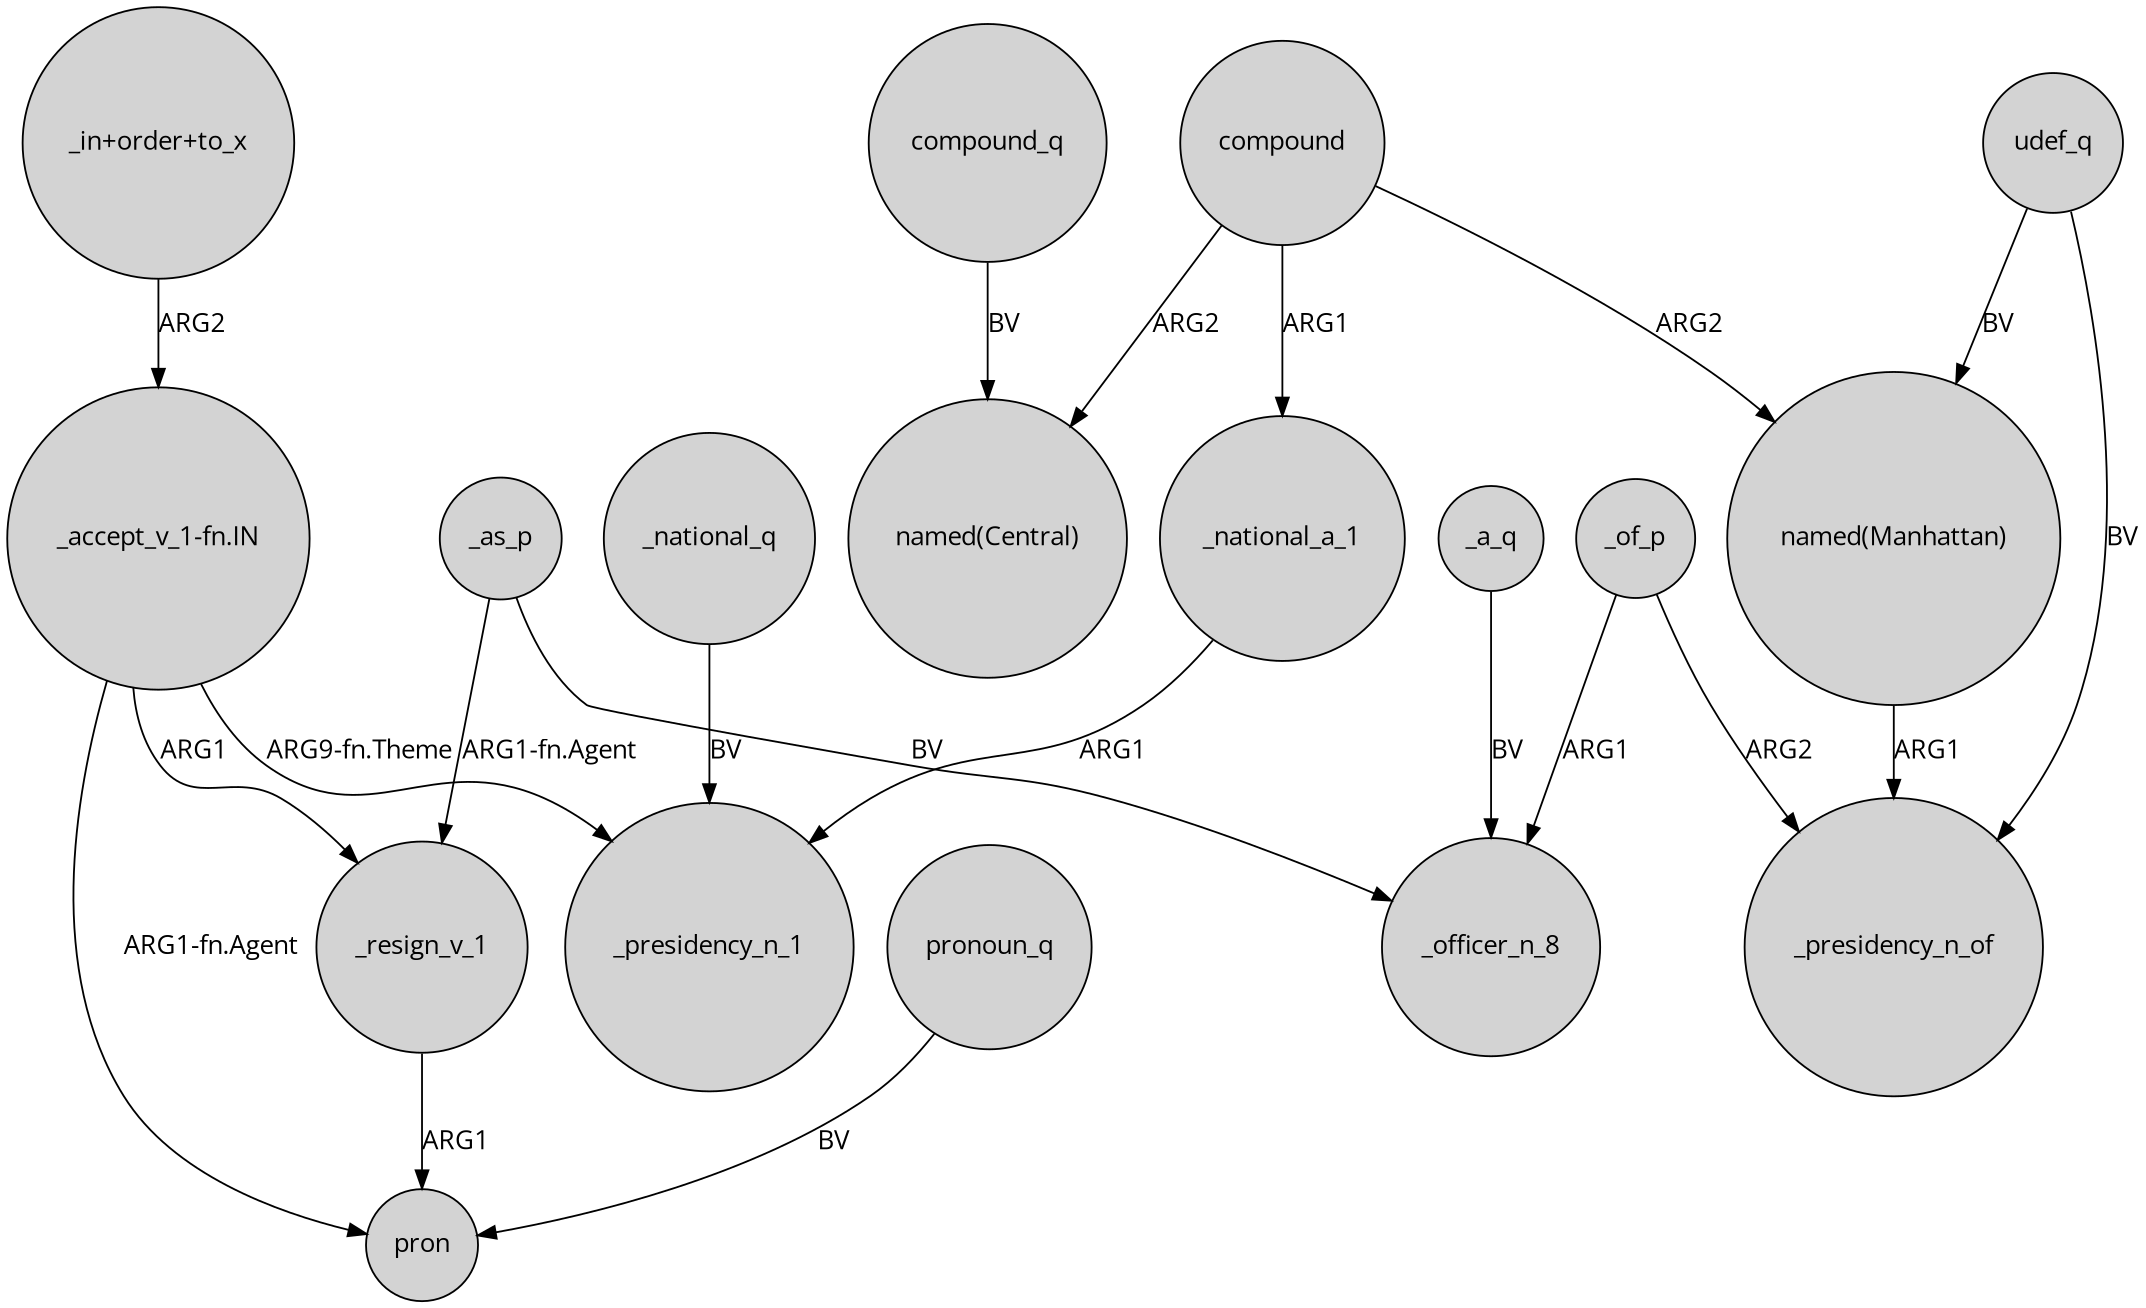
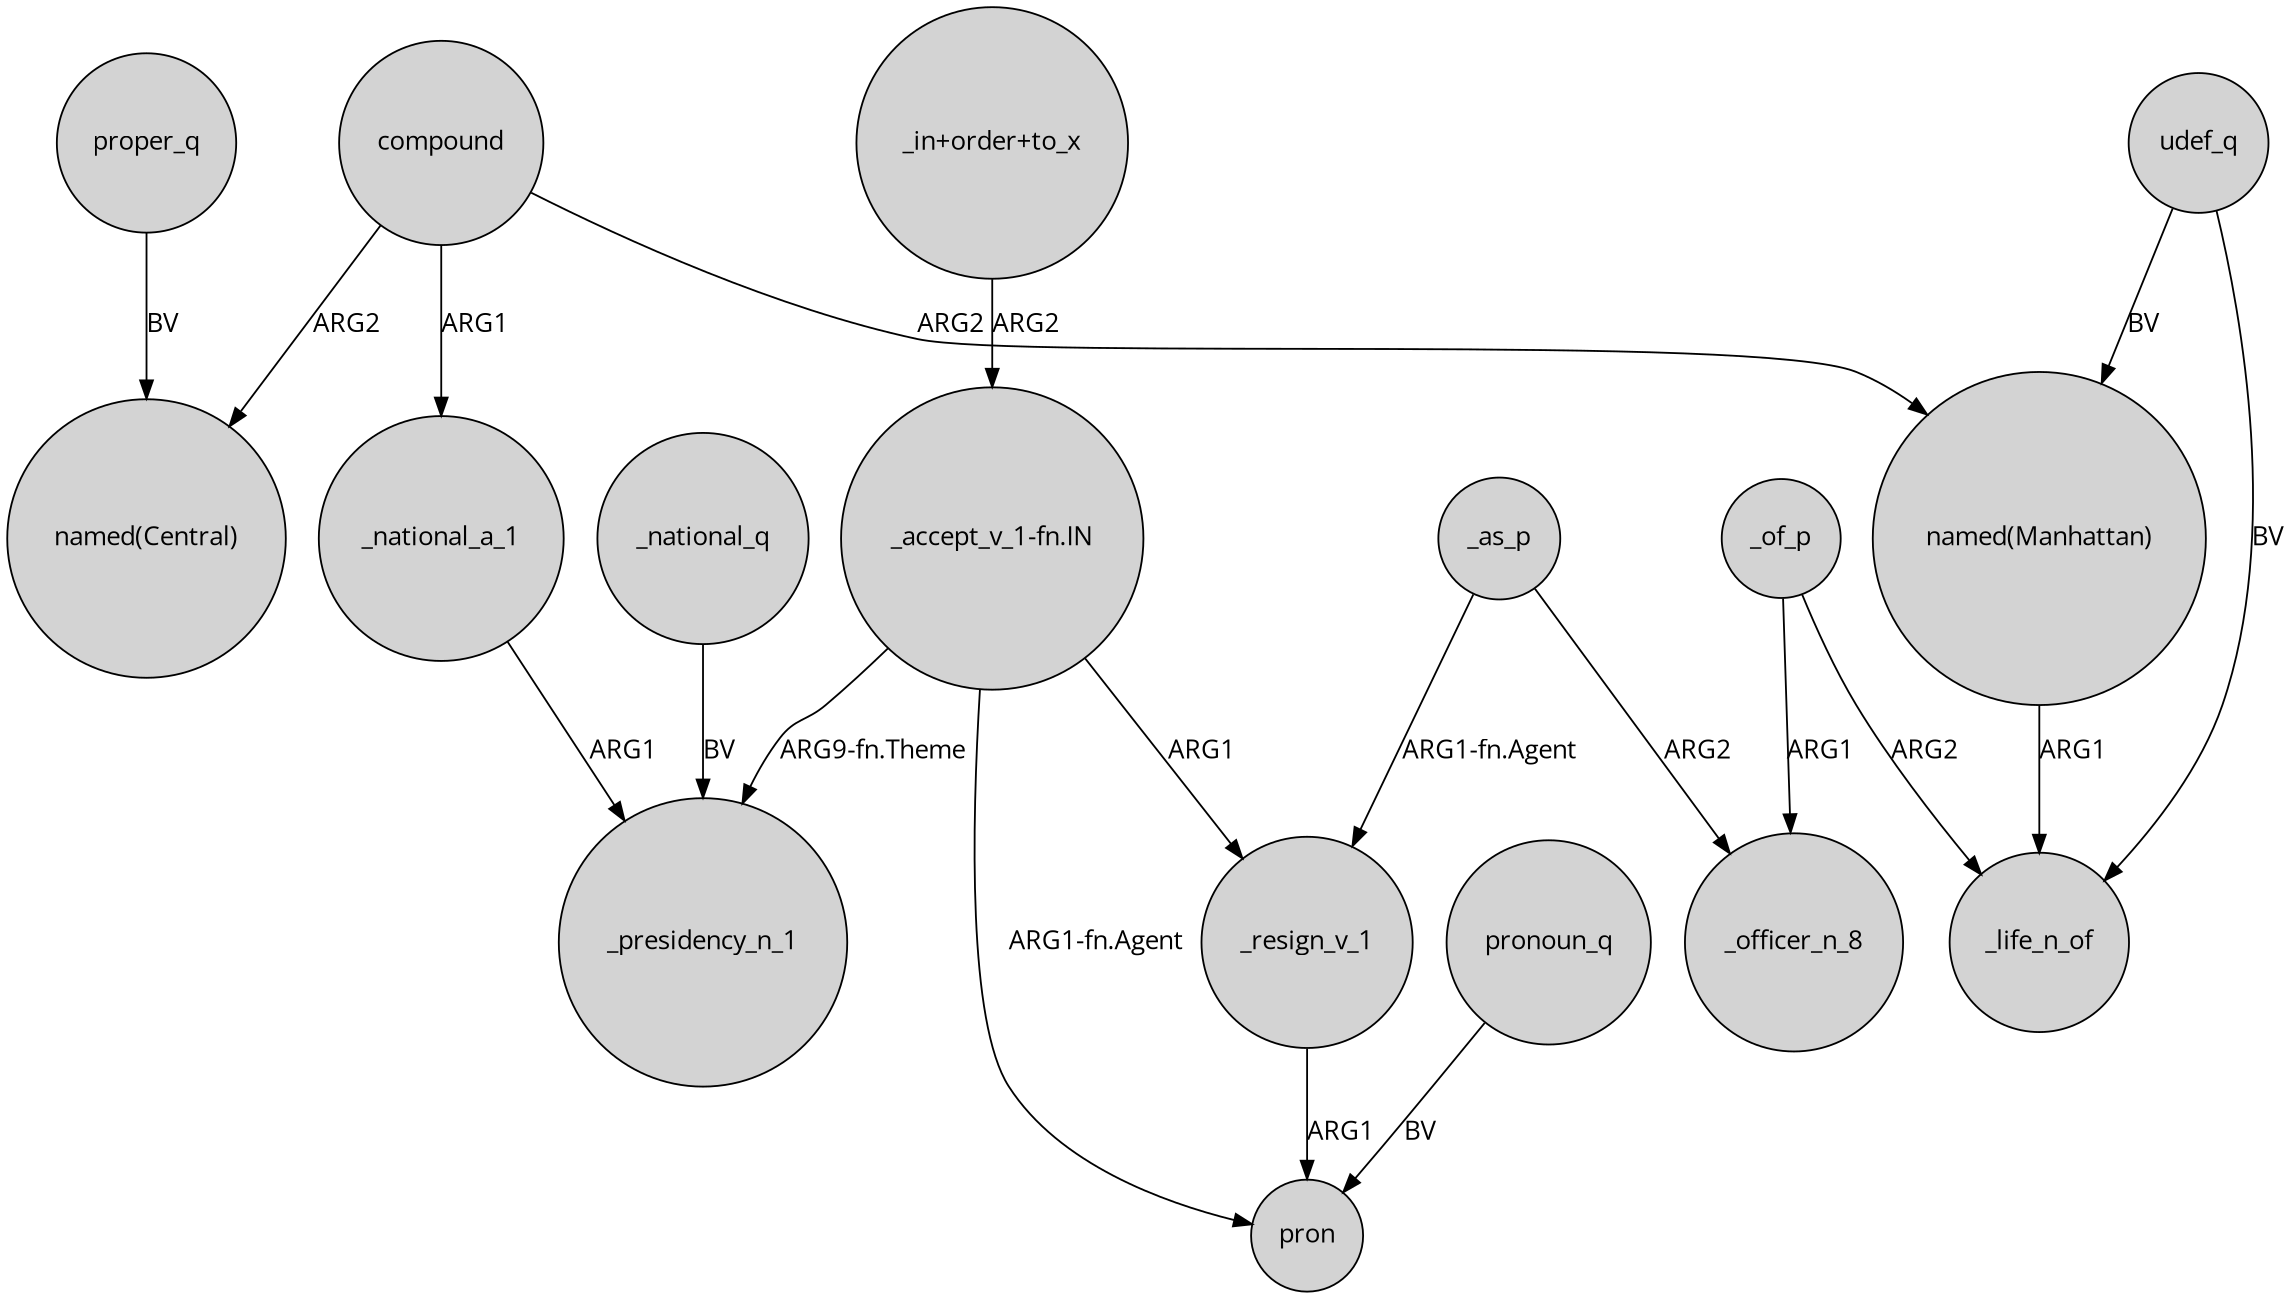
(988, 143) -> (147, 143)
(1491, 539) -> none
(927, 752) -> (1698, 752)
(1894, 947) -> (2039, 942)
